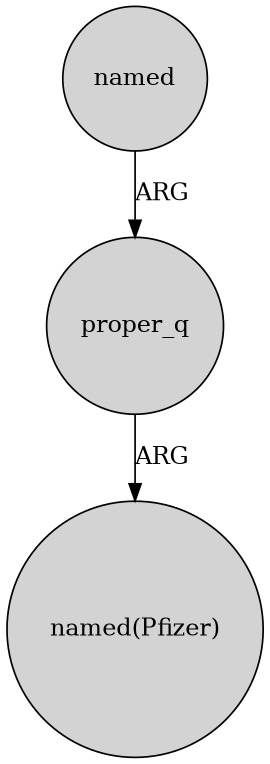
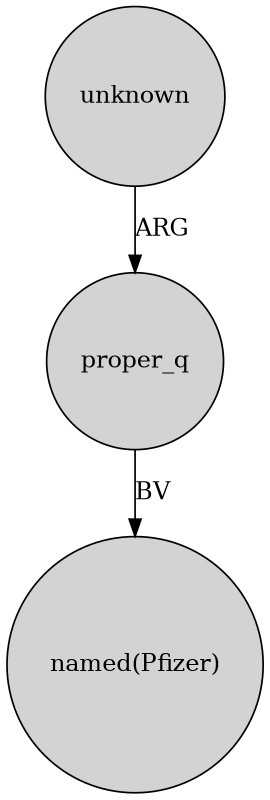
(135, 79) -> (135, 96)
(162, 458) -> (153, 493)
